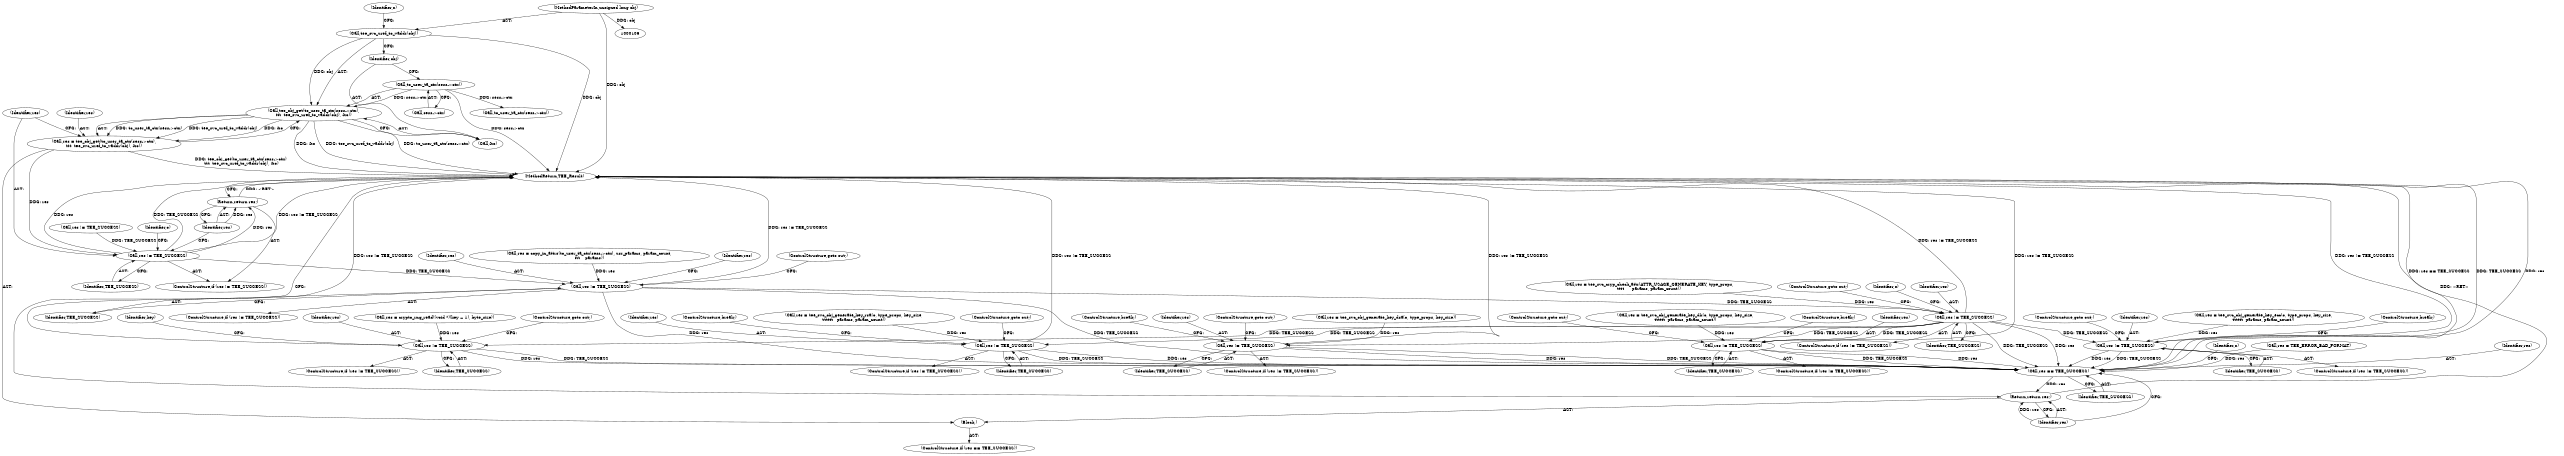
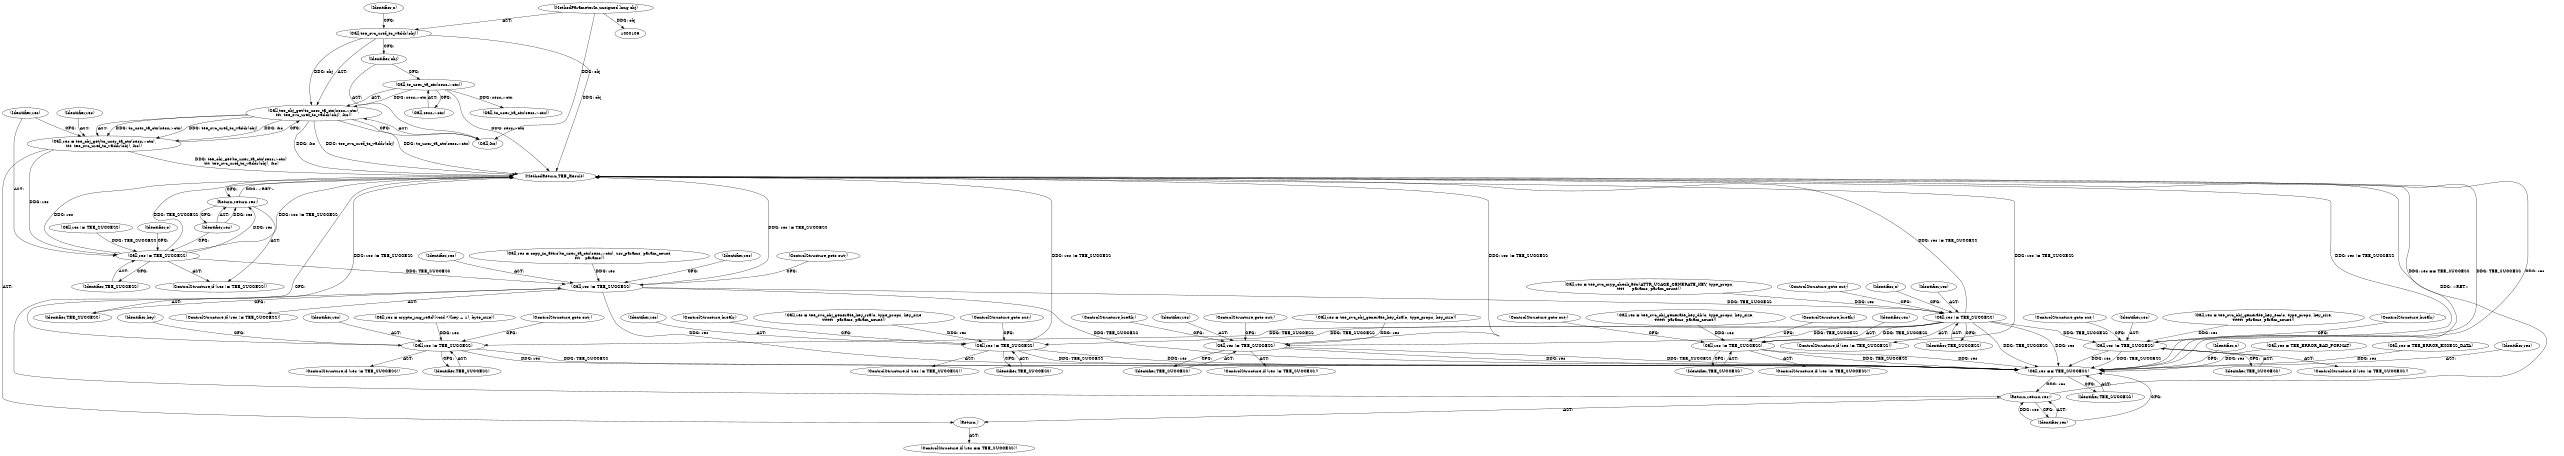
(607, 99) -> (573, 102)
none -> (2430, 346)
(969, 423) -> (969, 423)
